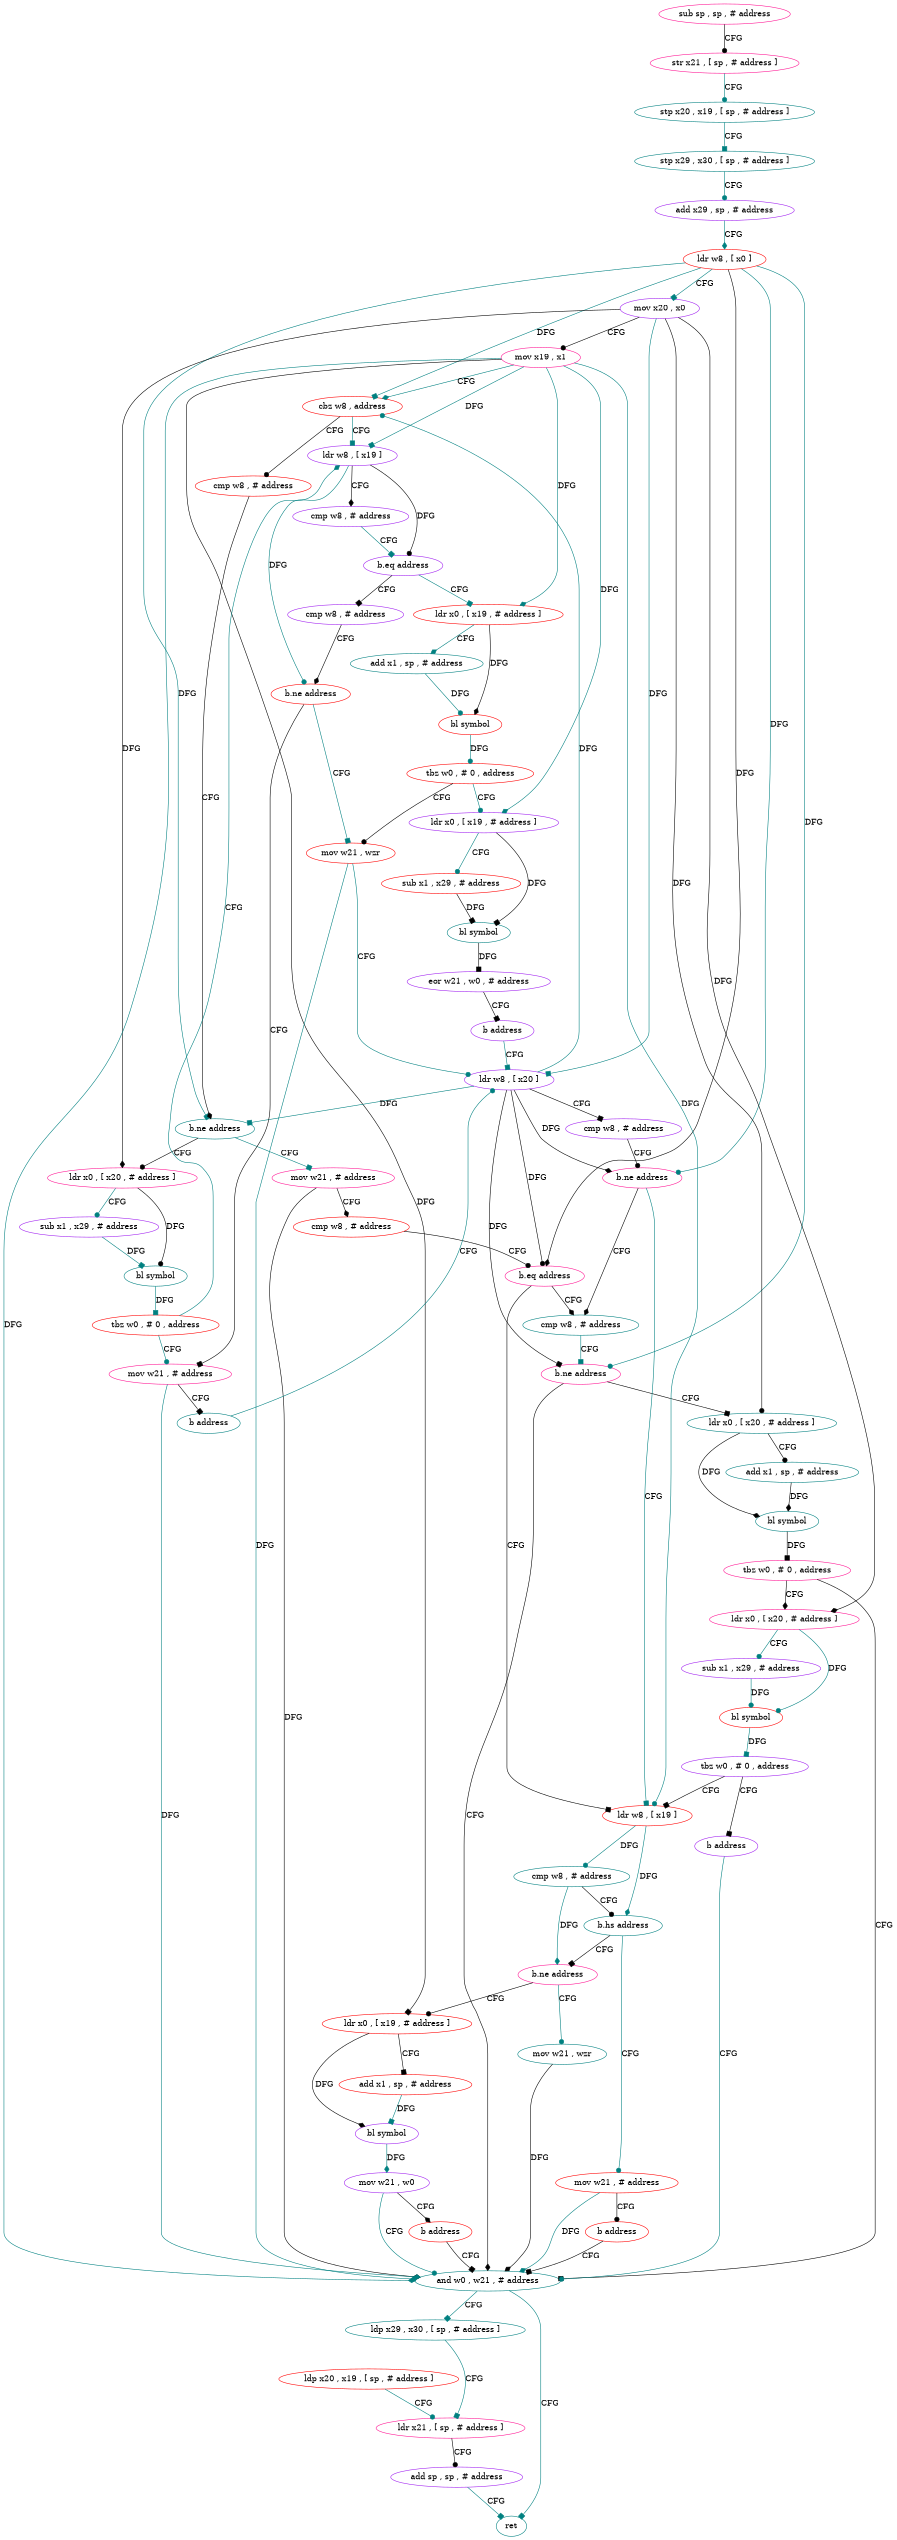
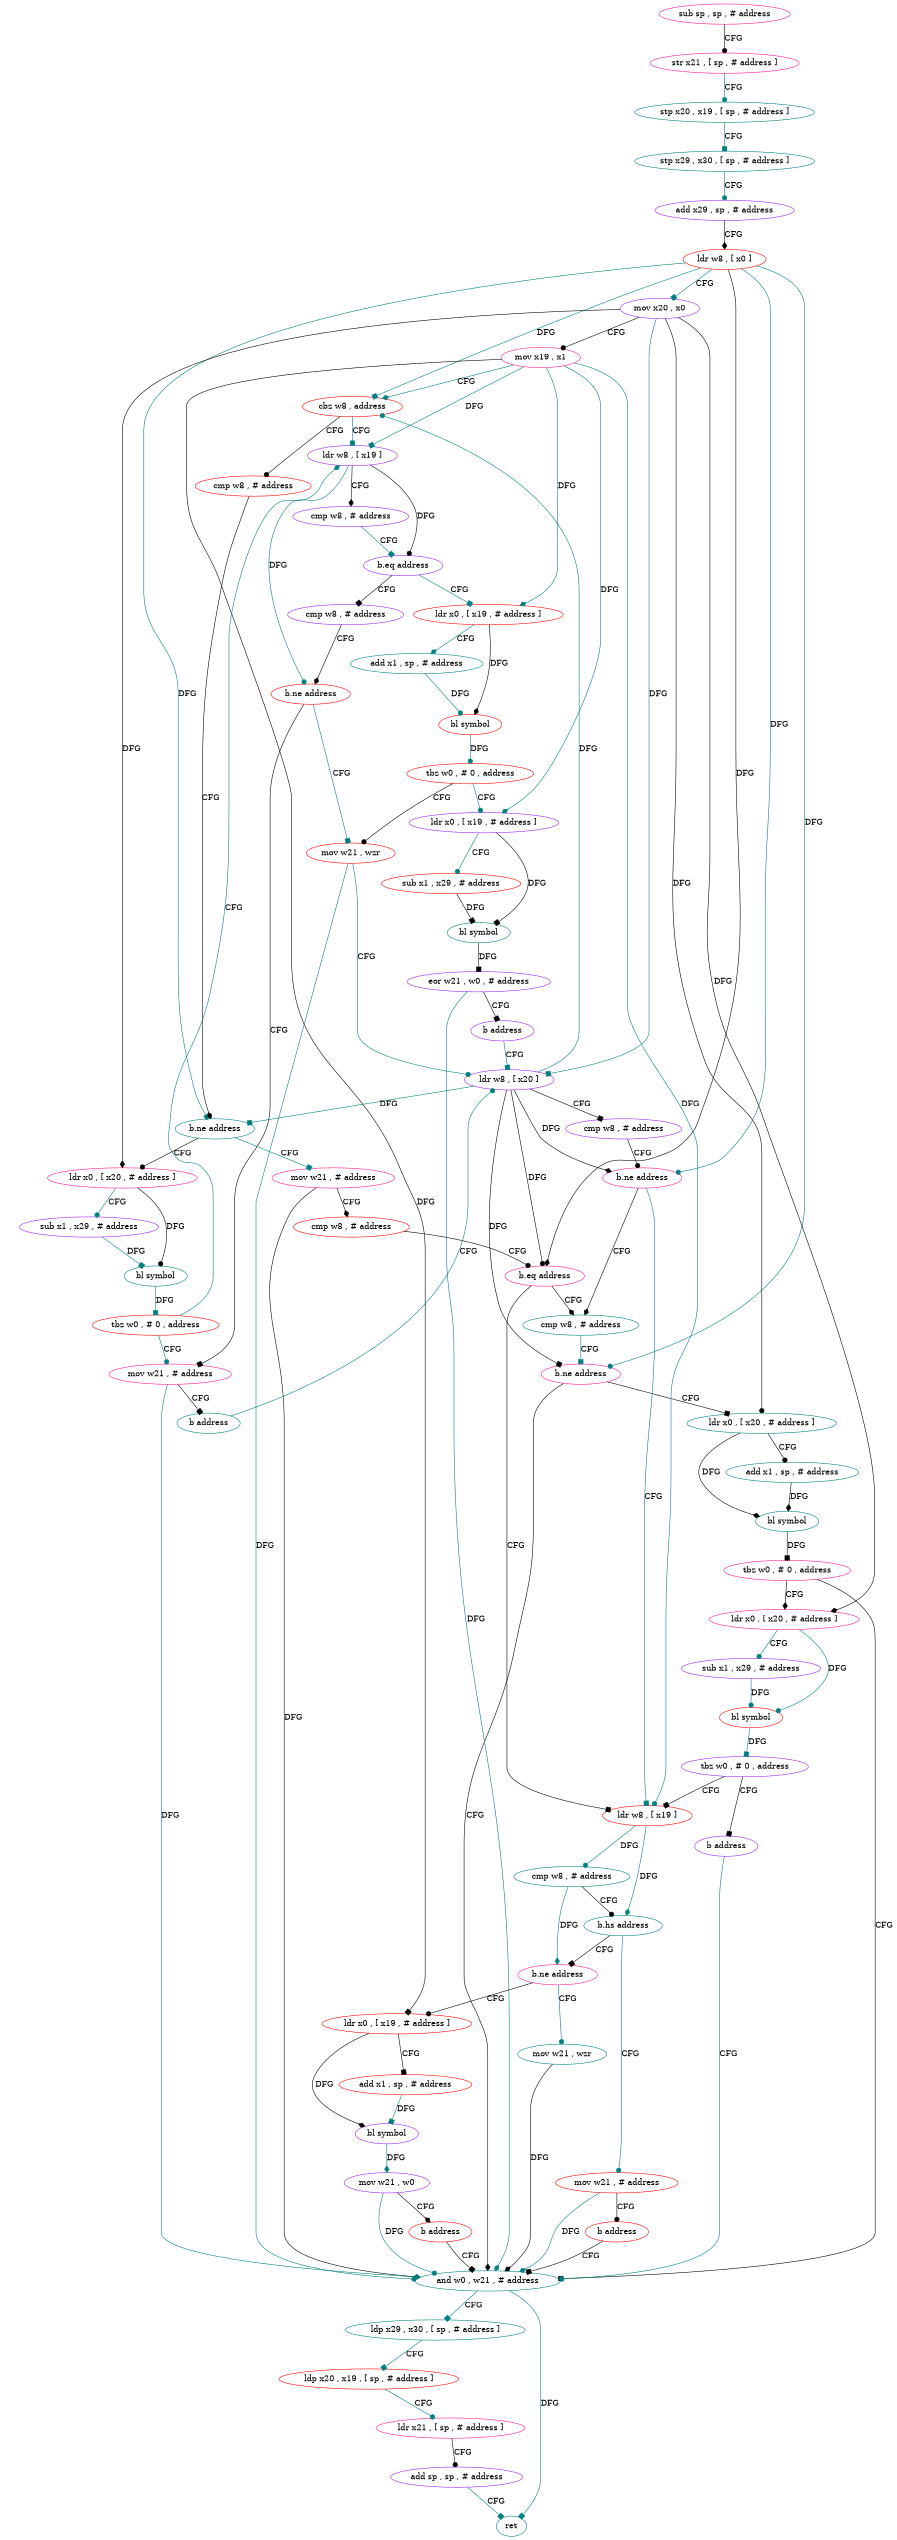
(725, 231) -> (725, 231)
(4, 1335) -> (467, 1627)
(394, 2232) -> (394, 2232)
(465, 2374) -> (404, 2353)
(550, 2404) -> (550, 2404)
